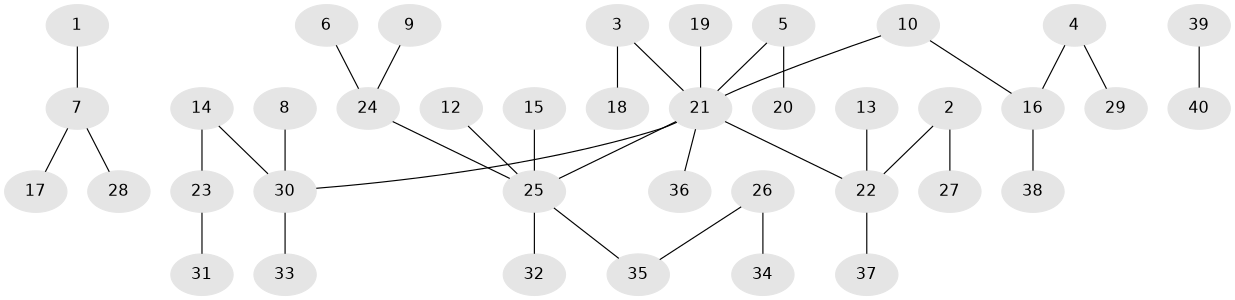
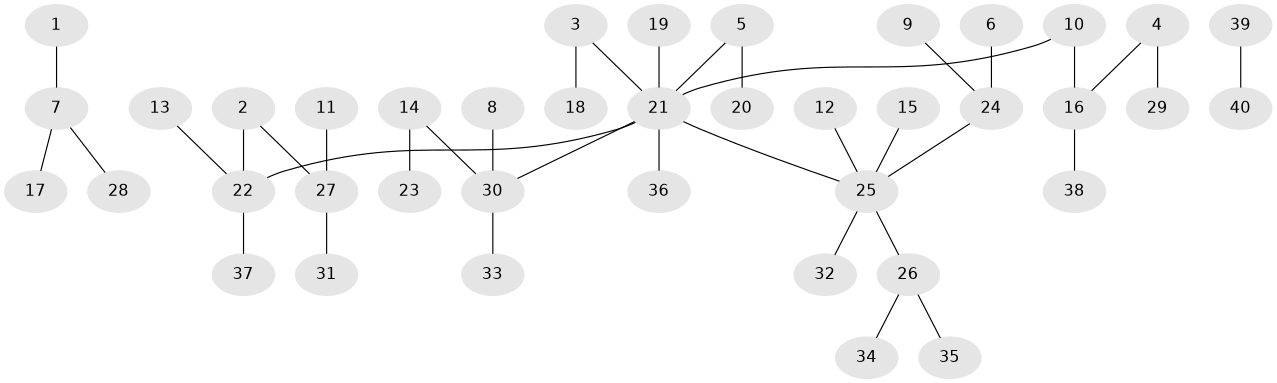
none -> (327, 108)
(202, 233) -> (327, 233)
(586, 233) -> (888, 233)
